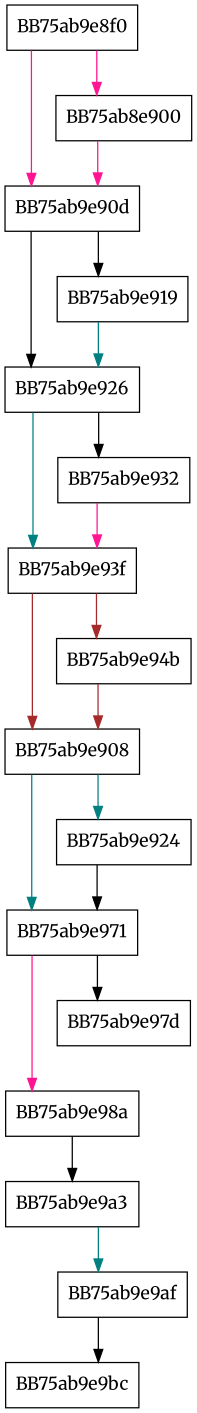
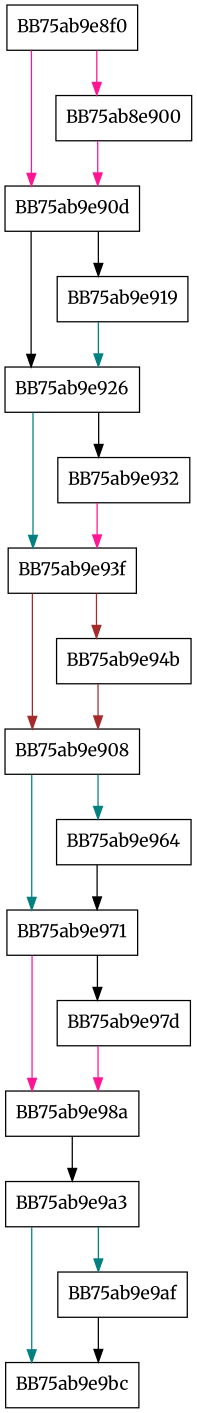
(124, 842) -> (124, 842)
none -> (98, 1062)
none -> (32, 1288)
